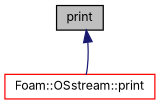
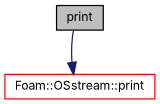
(88, 59) -> (72, 46)
